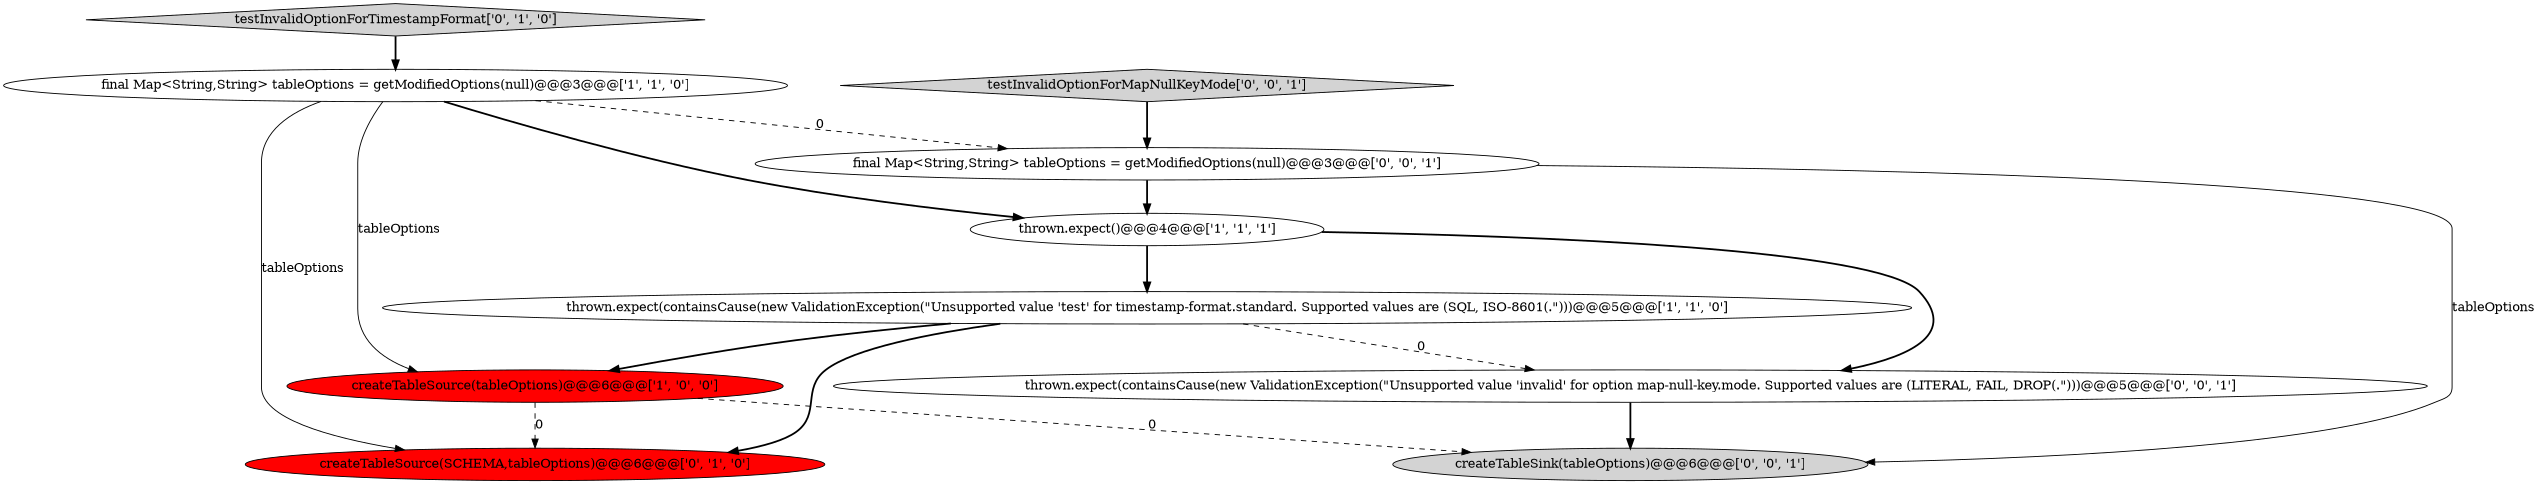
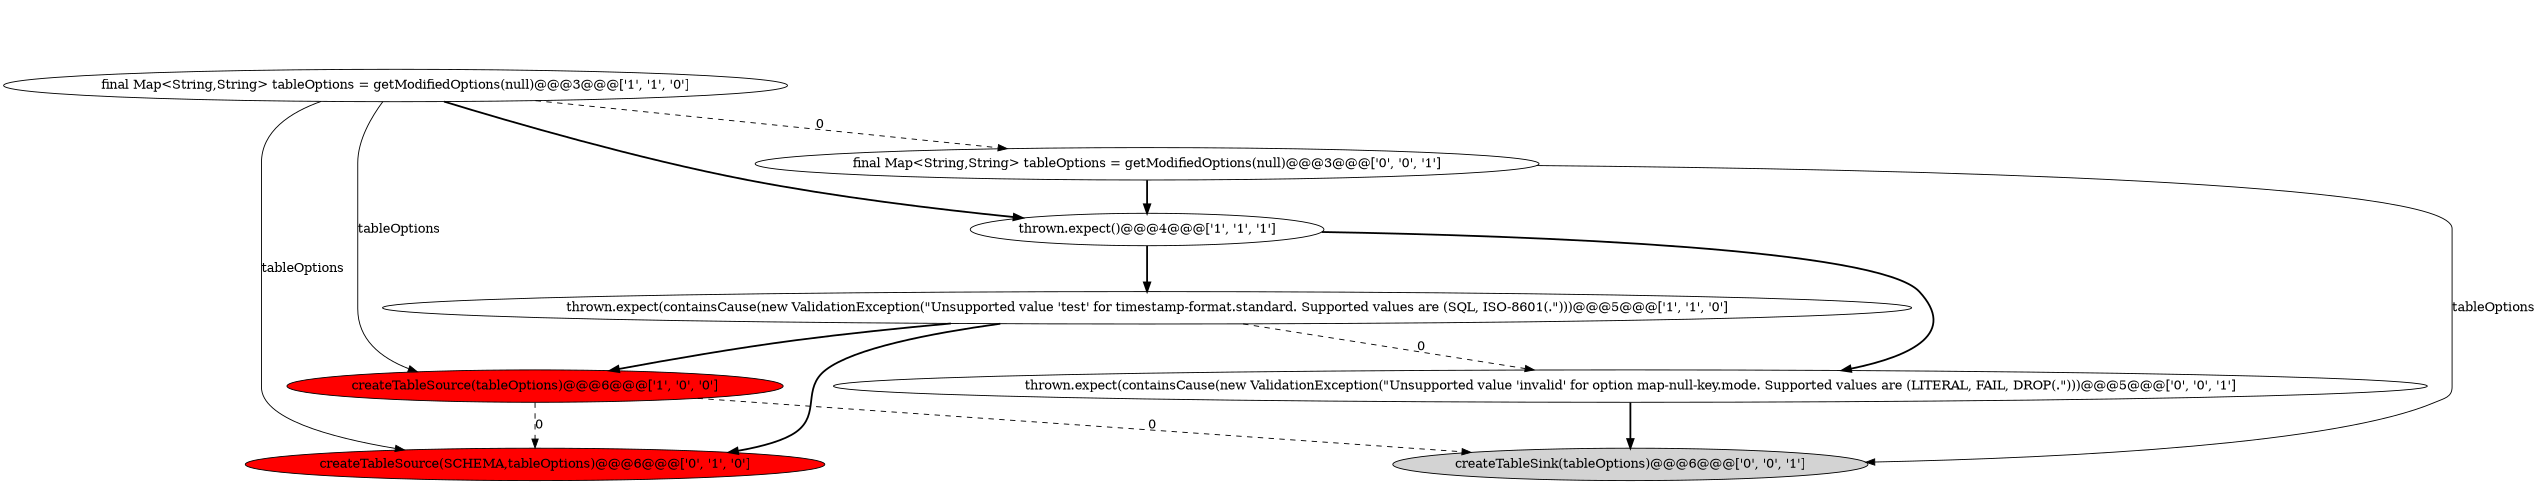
(396, 20) -> none
(1147, 85) -> none
